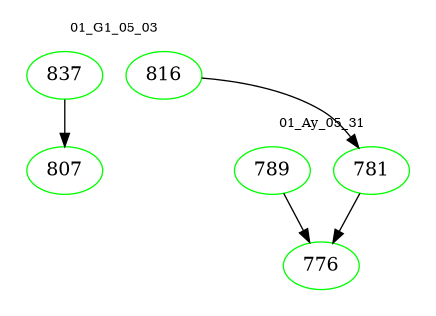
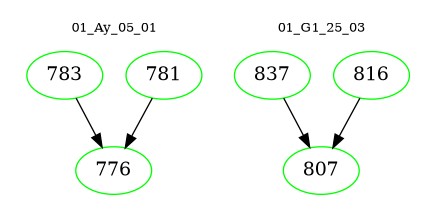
(114, 28) -> (322, 28)
(282, 93) -> (350, 117)
(322, 124) -> (114, 28)
(272, 171) -> (65, 75)
